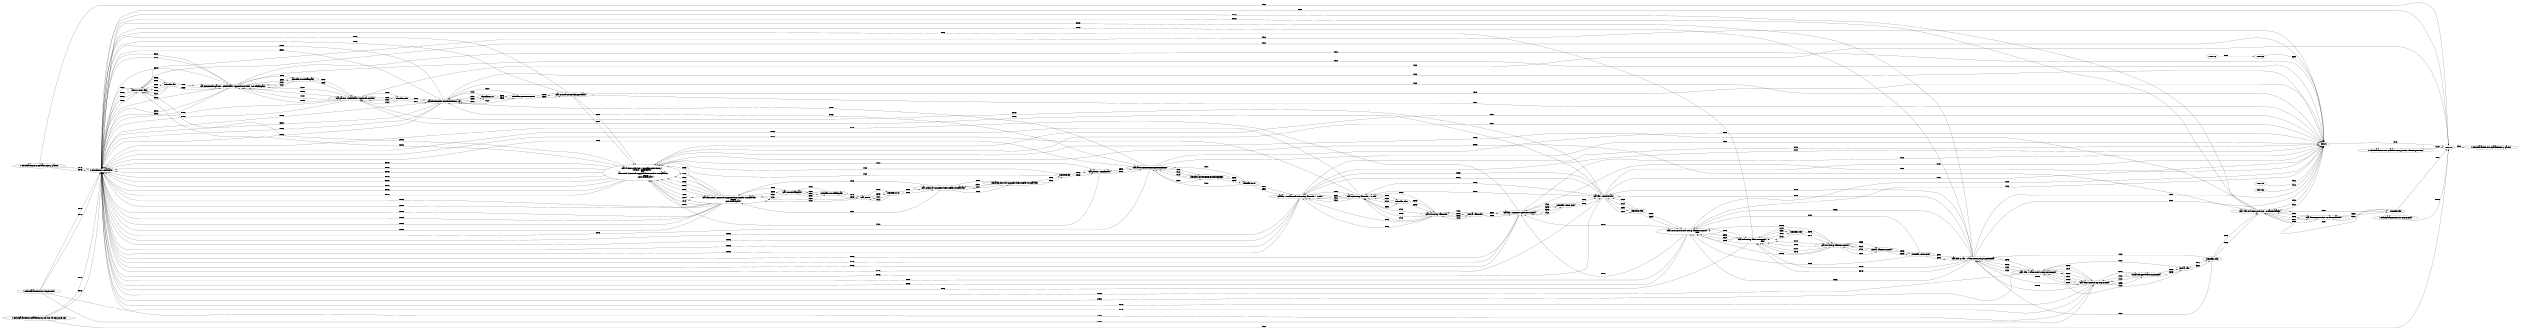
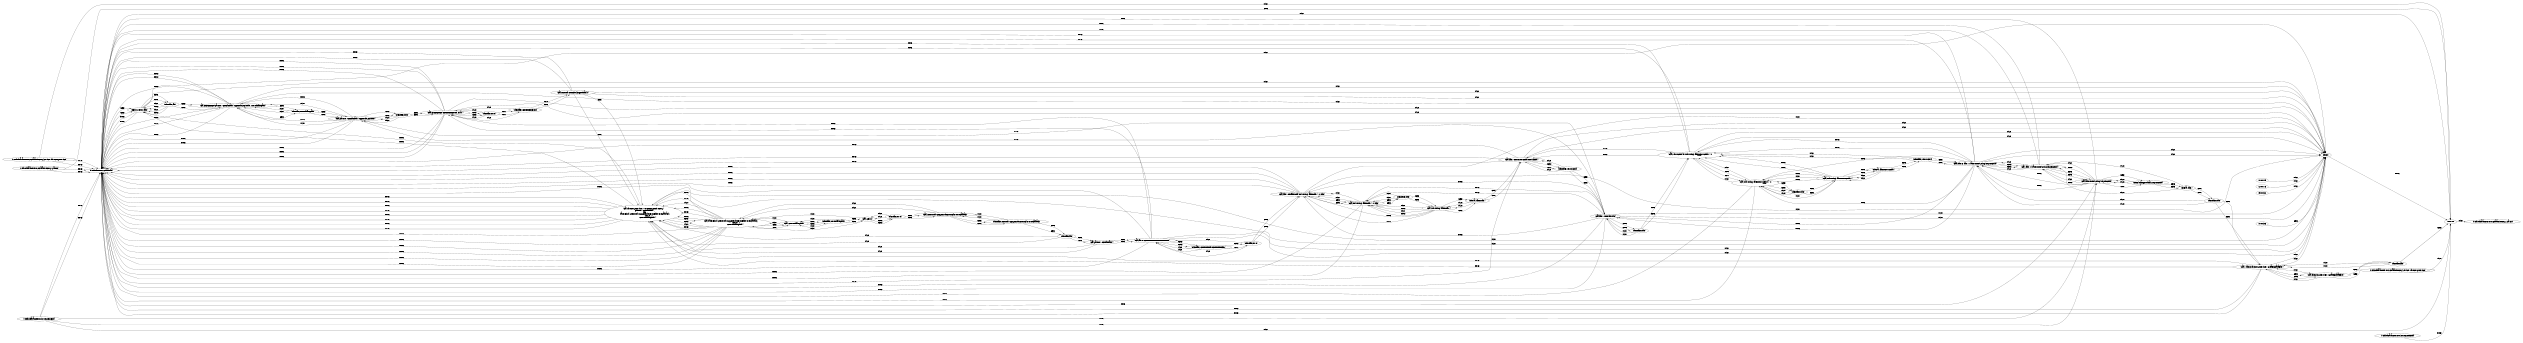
(1264, 4) -> (1266, 9)
(2236, 57) -> (2300, 181)
(1438, 66) -> (1285, 330)
(444, 101) -> (445, 113)
(2396, 142) -> (2398, 173)
